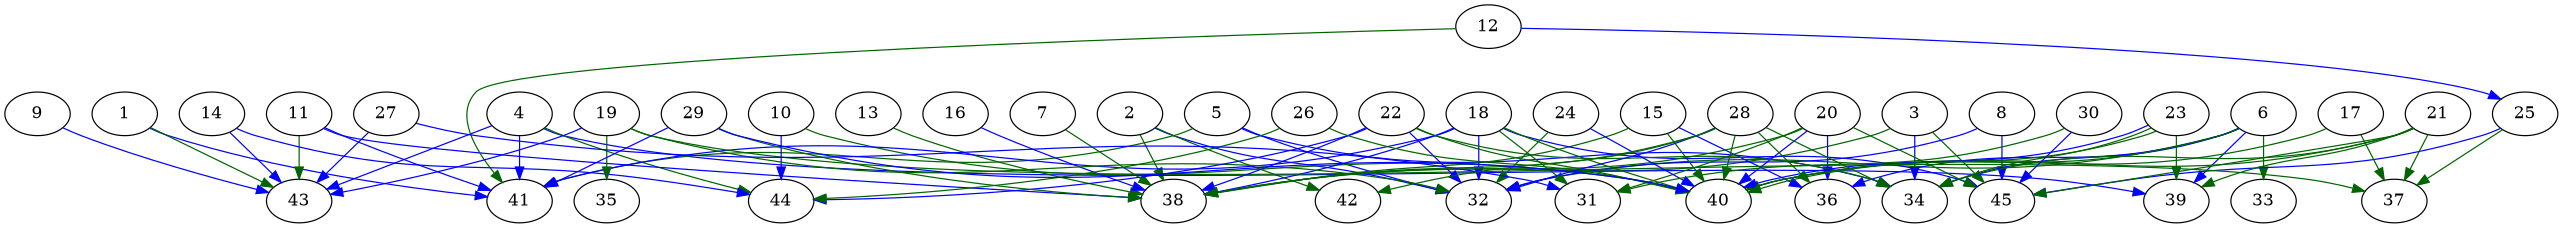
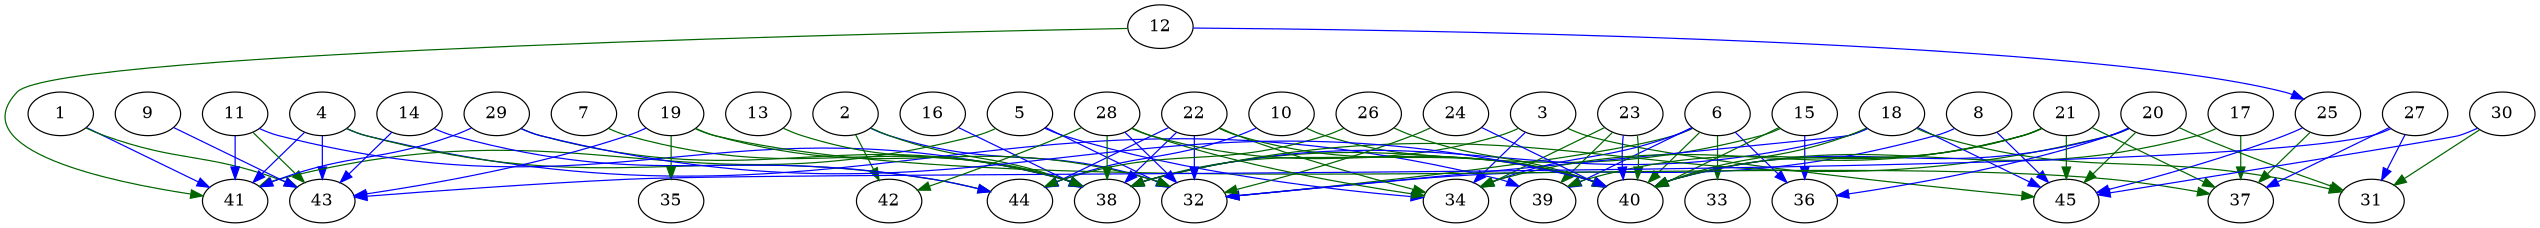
none -> (2350, 147)
(1779, 153) -> none
(1005, 158) -> none
